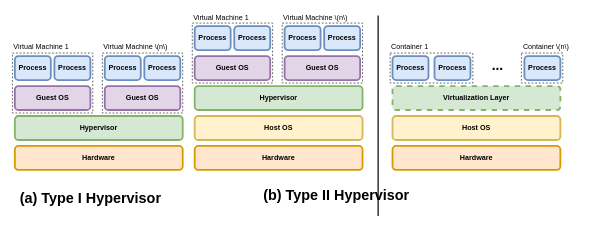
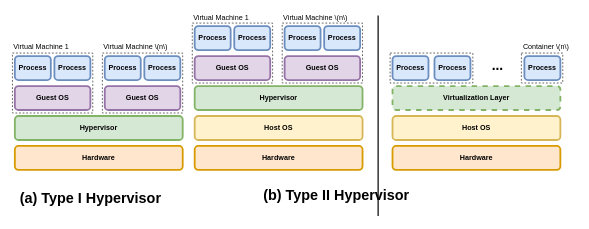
(414, 47) -> none
